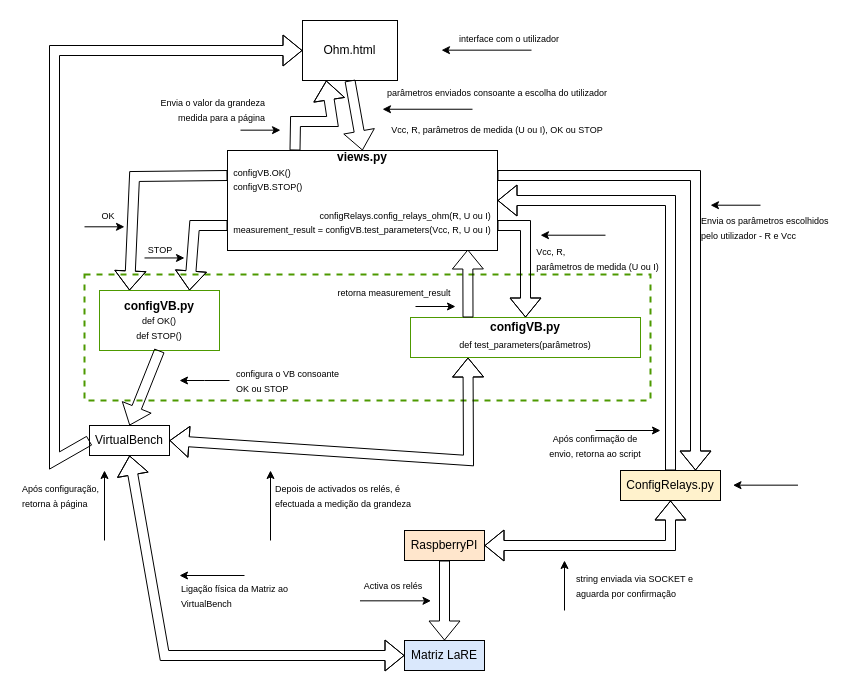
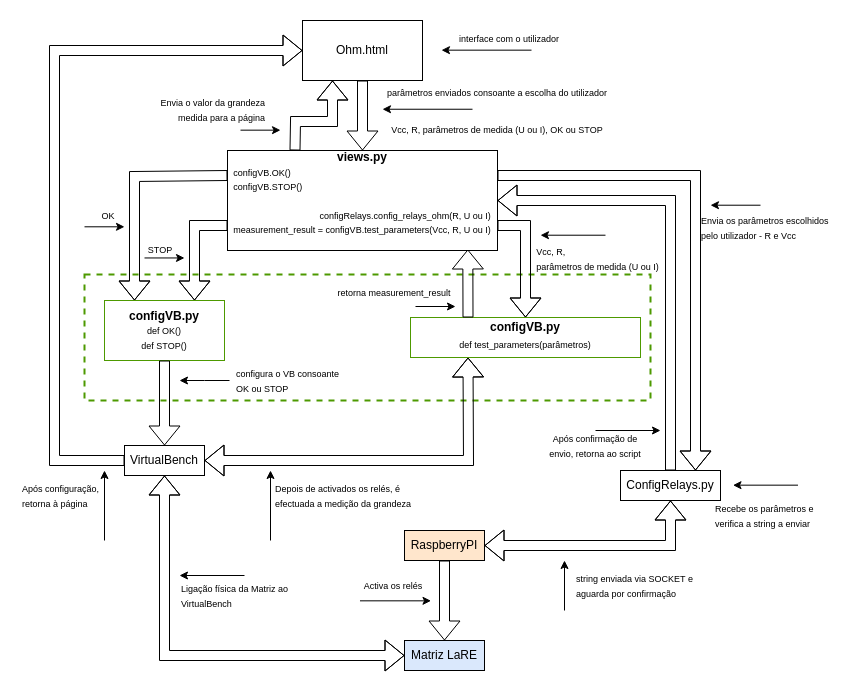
(350, 51) -> (363, 51)
(160, 321) -> (165, 331)
(130, 441) -> (165, 461)
(671, 486) -> (671, 486)
none -> (769, 516)
